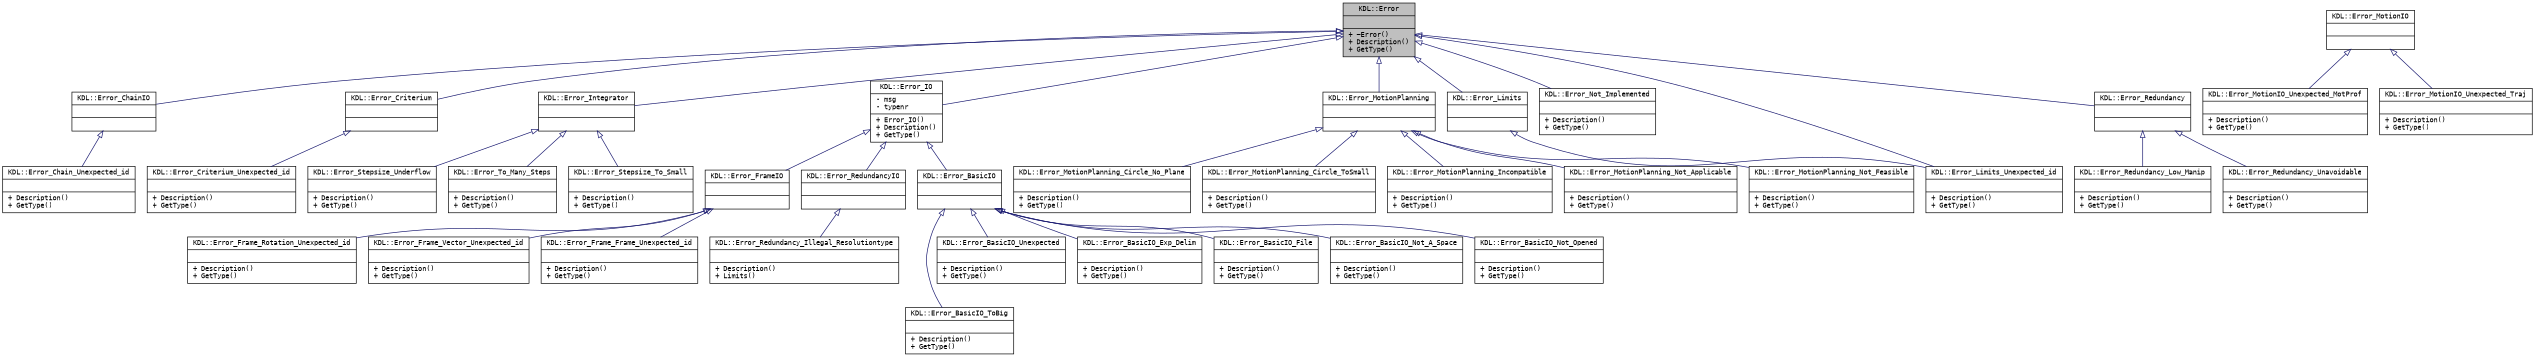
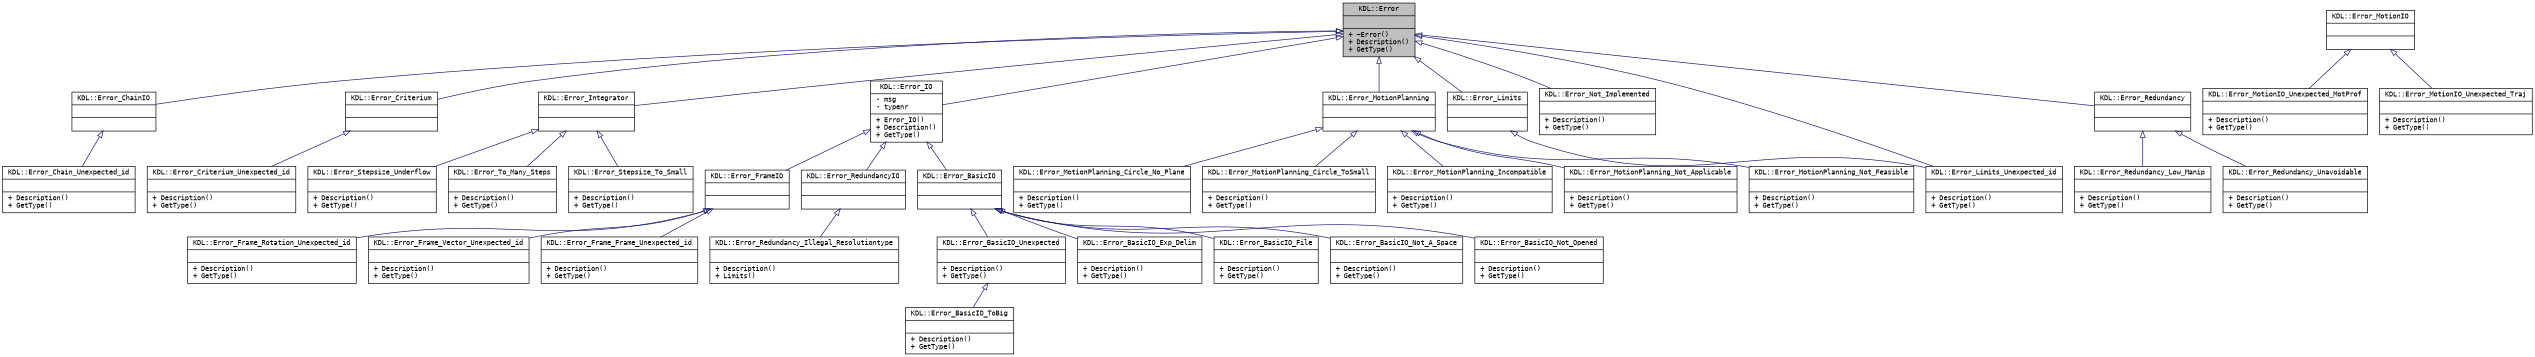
(927, 261) -> (979, 298)
